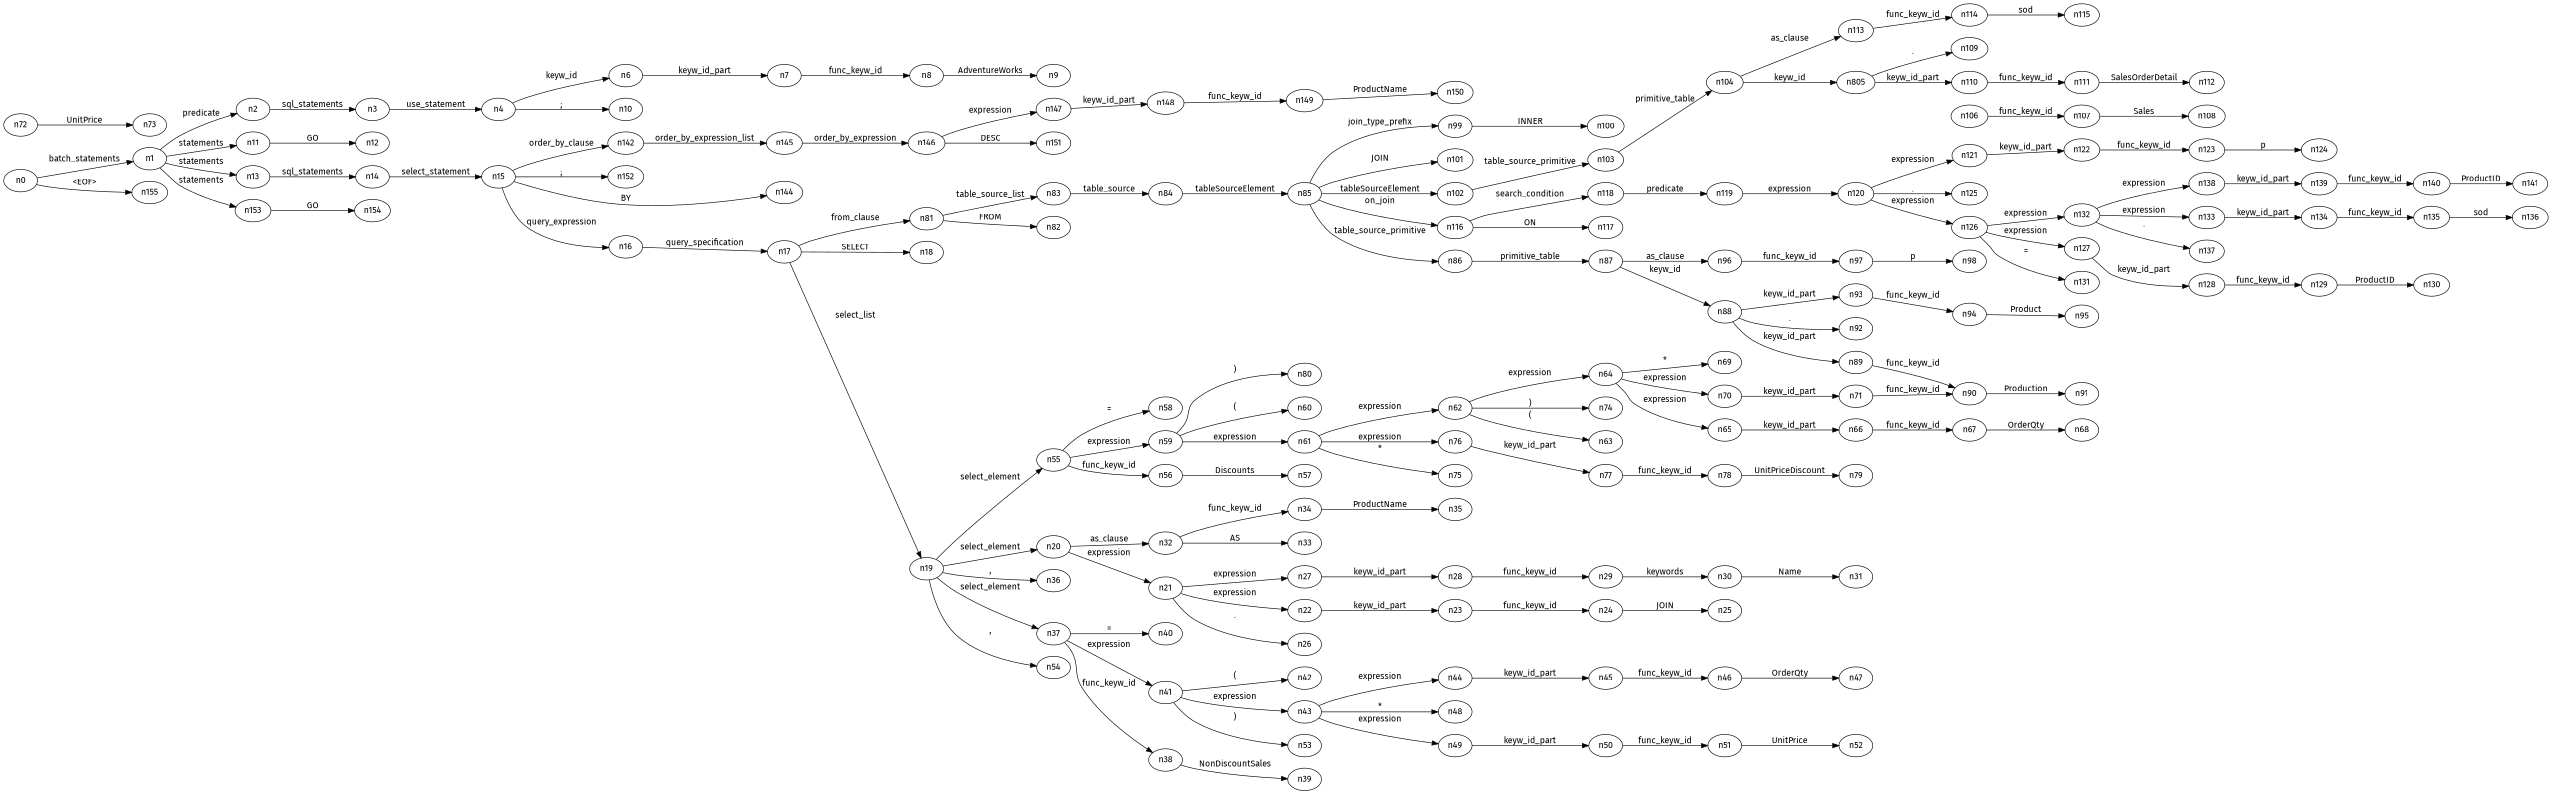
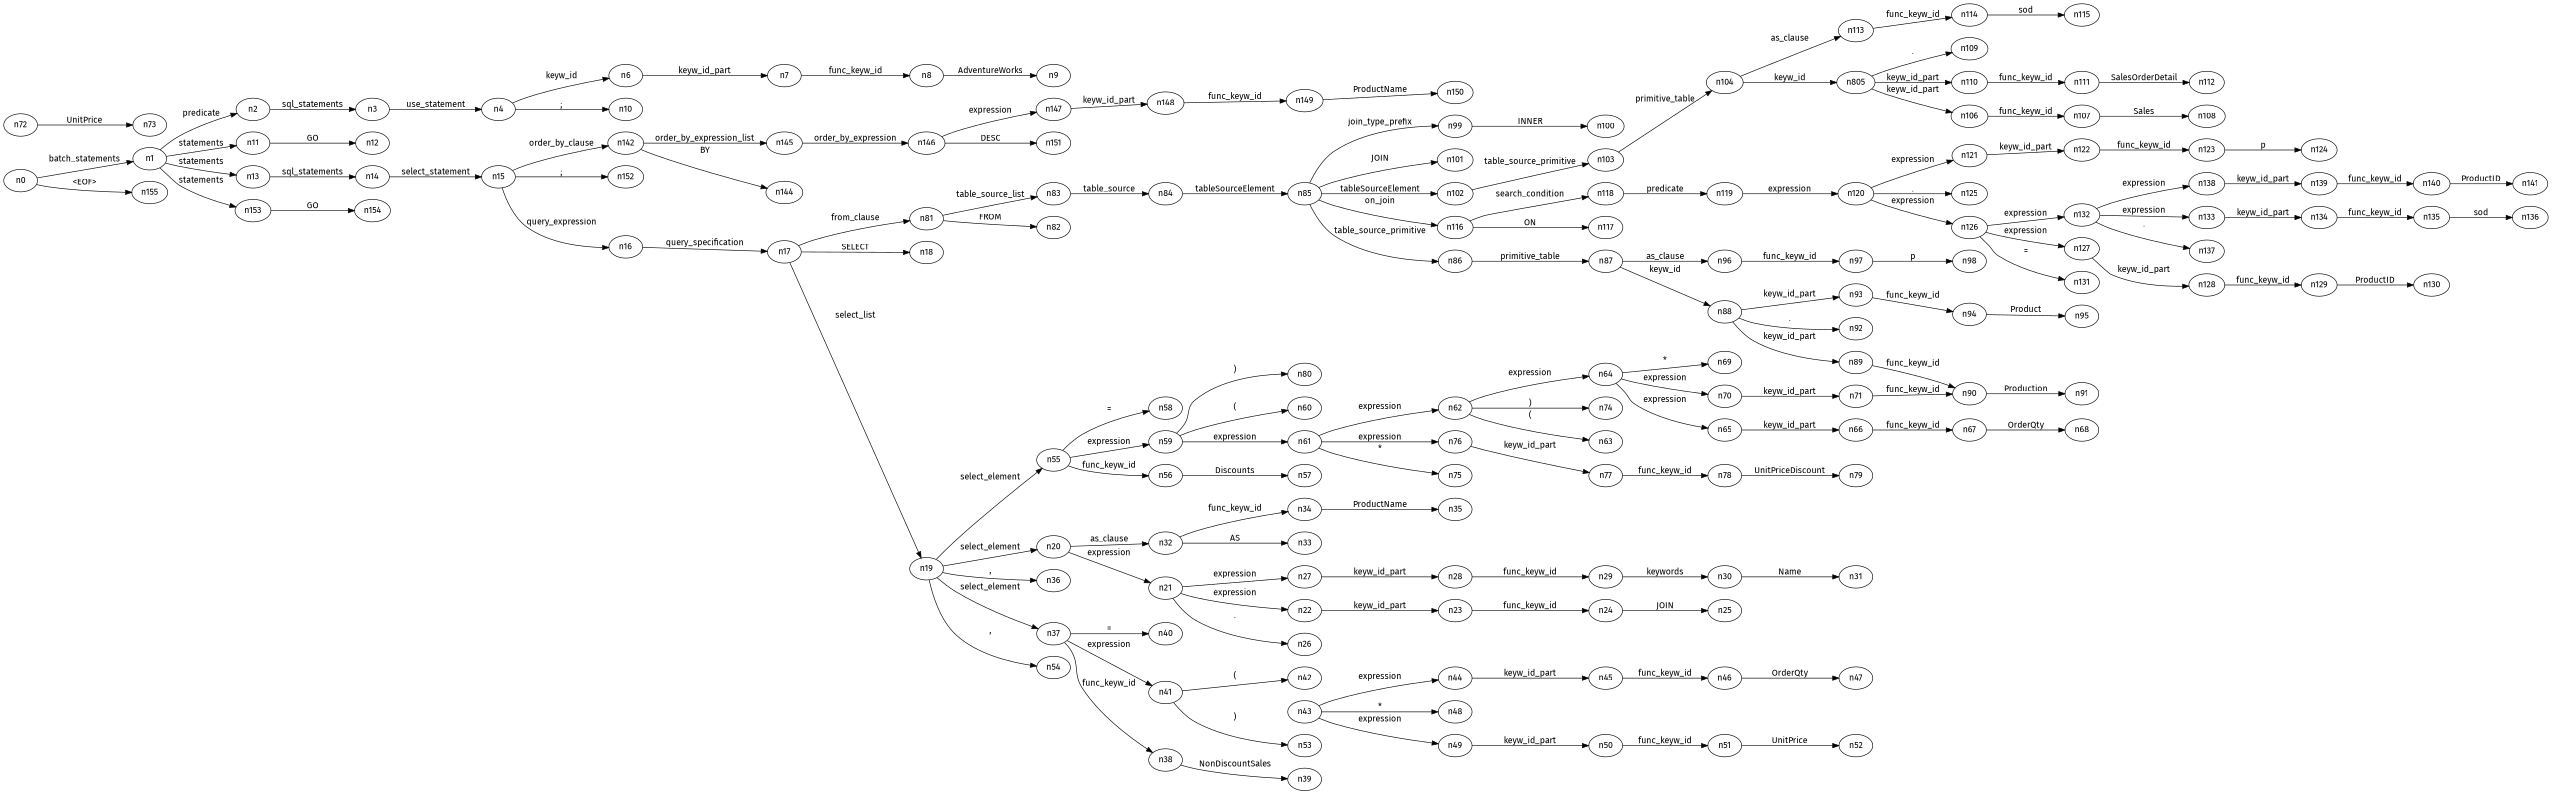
none -> (1909, 101)
(636, 205) -> (700, 170)
(1231, 707) -> none
